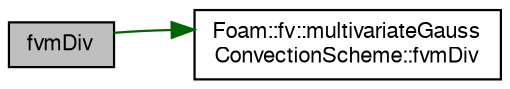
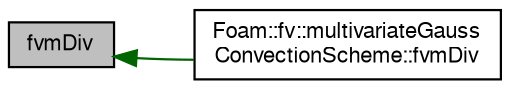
(143, 31) -> (165, 59)
